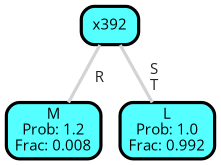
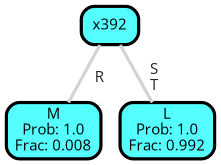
(54, 131) -> (54, 131)
